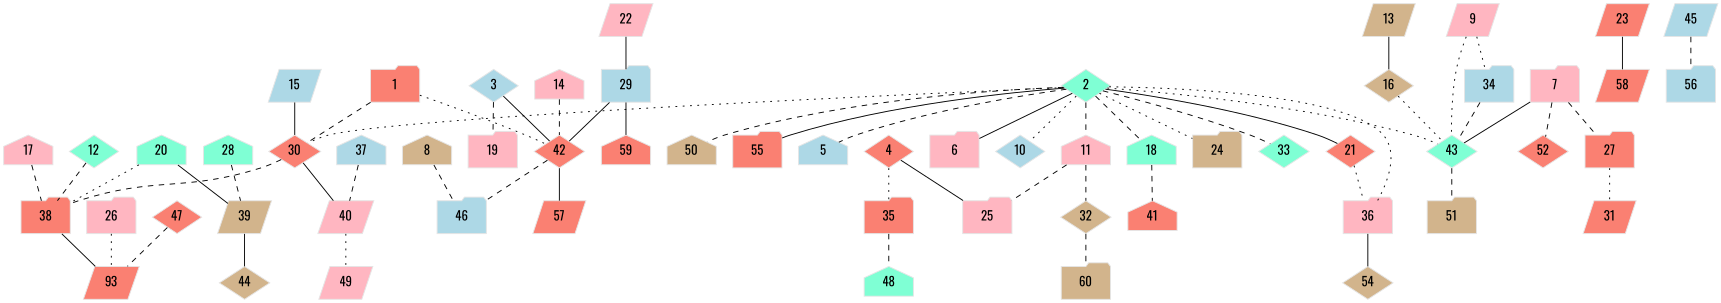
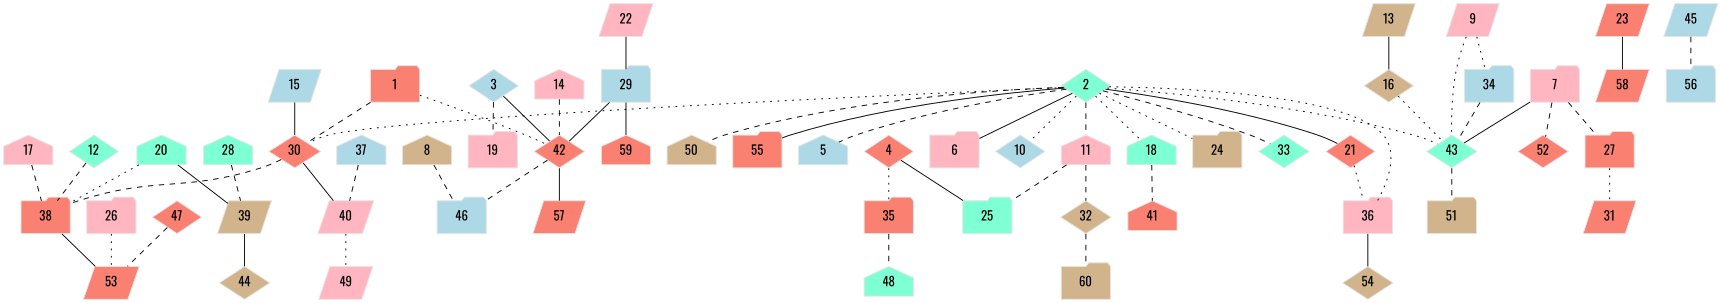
(1118, 118) -> (1118, 118)
(987, 217) -> (987, 217)
(111, 283) -> (111, 283)
